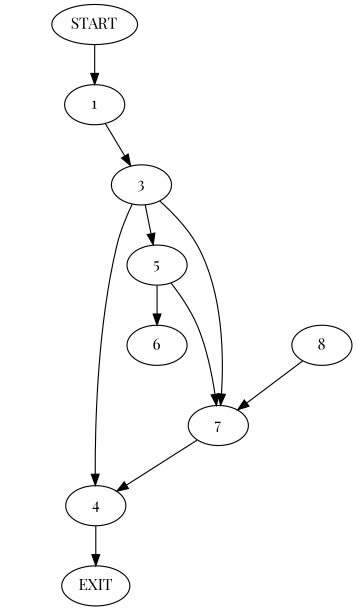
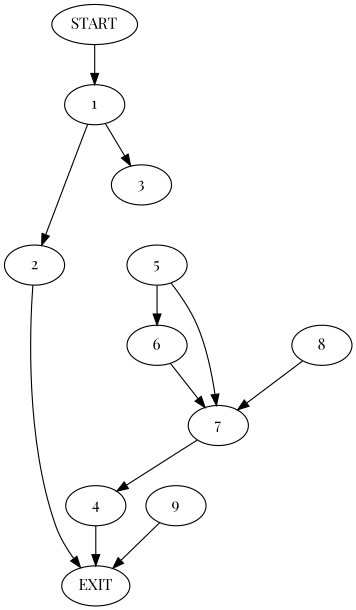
(148, 219) -> none
none -> (35, 265)
(214, 289) -> (184, 381)
(102, 337) -> none
none -> (176, 506)
